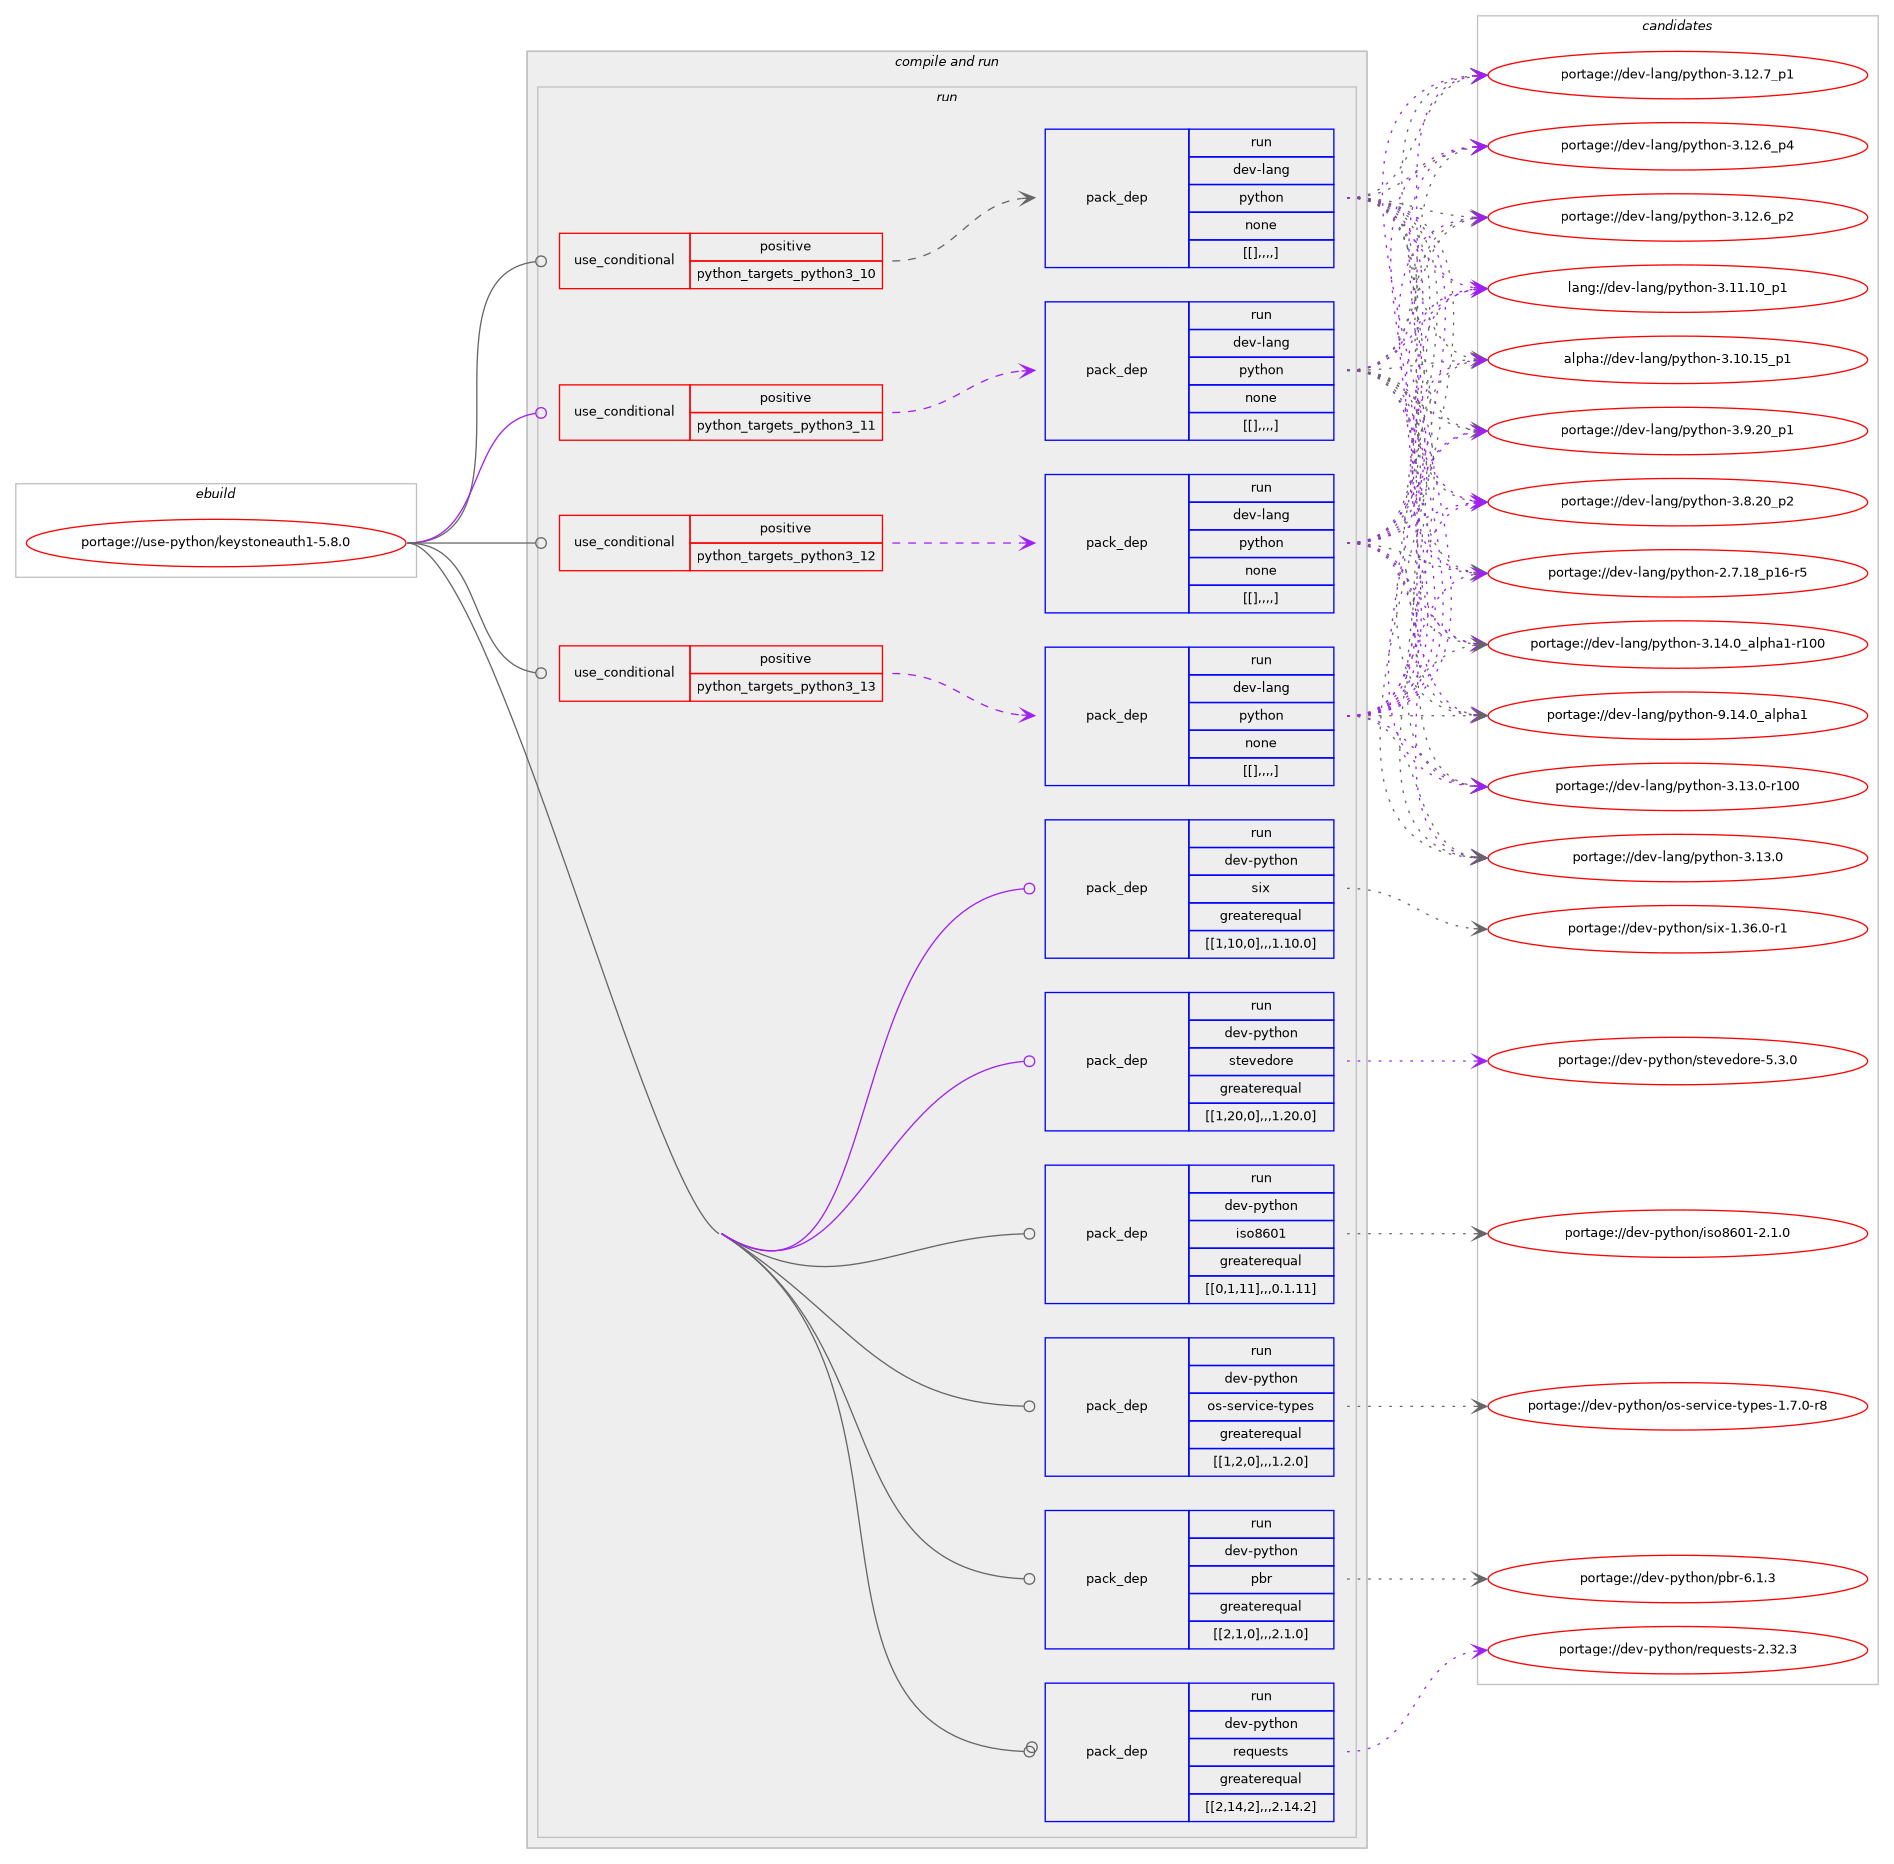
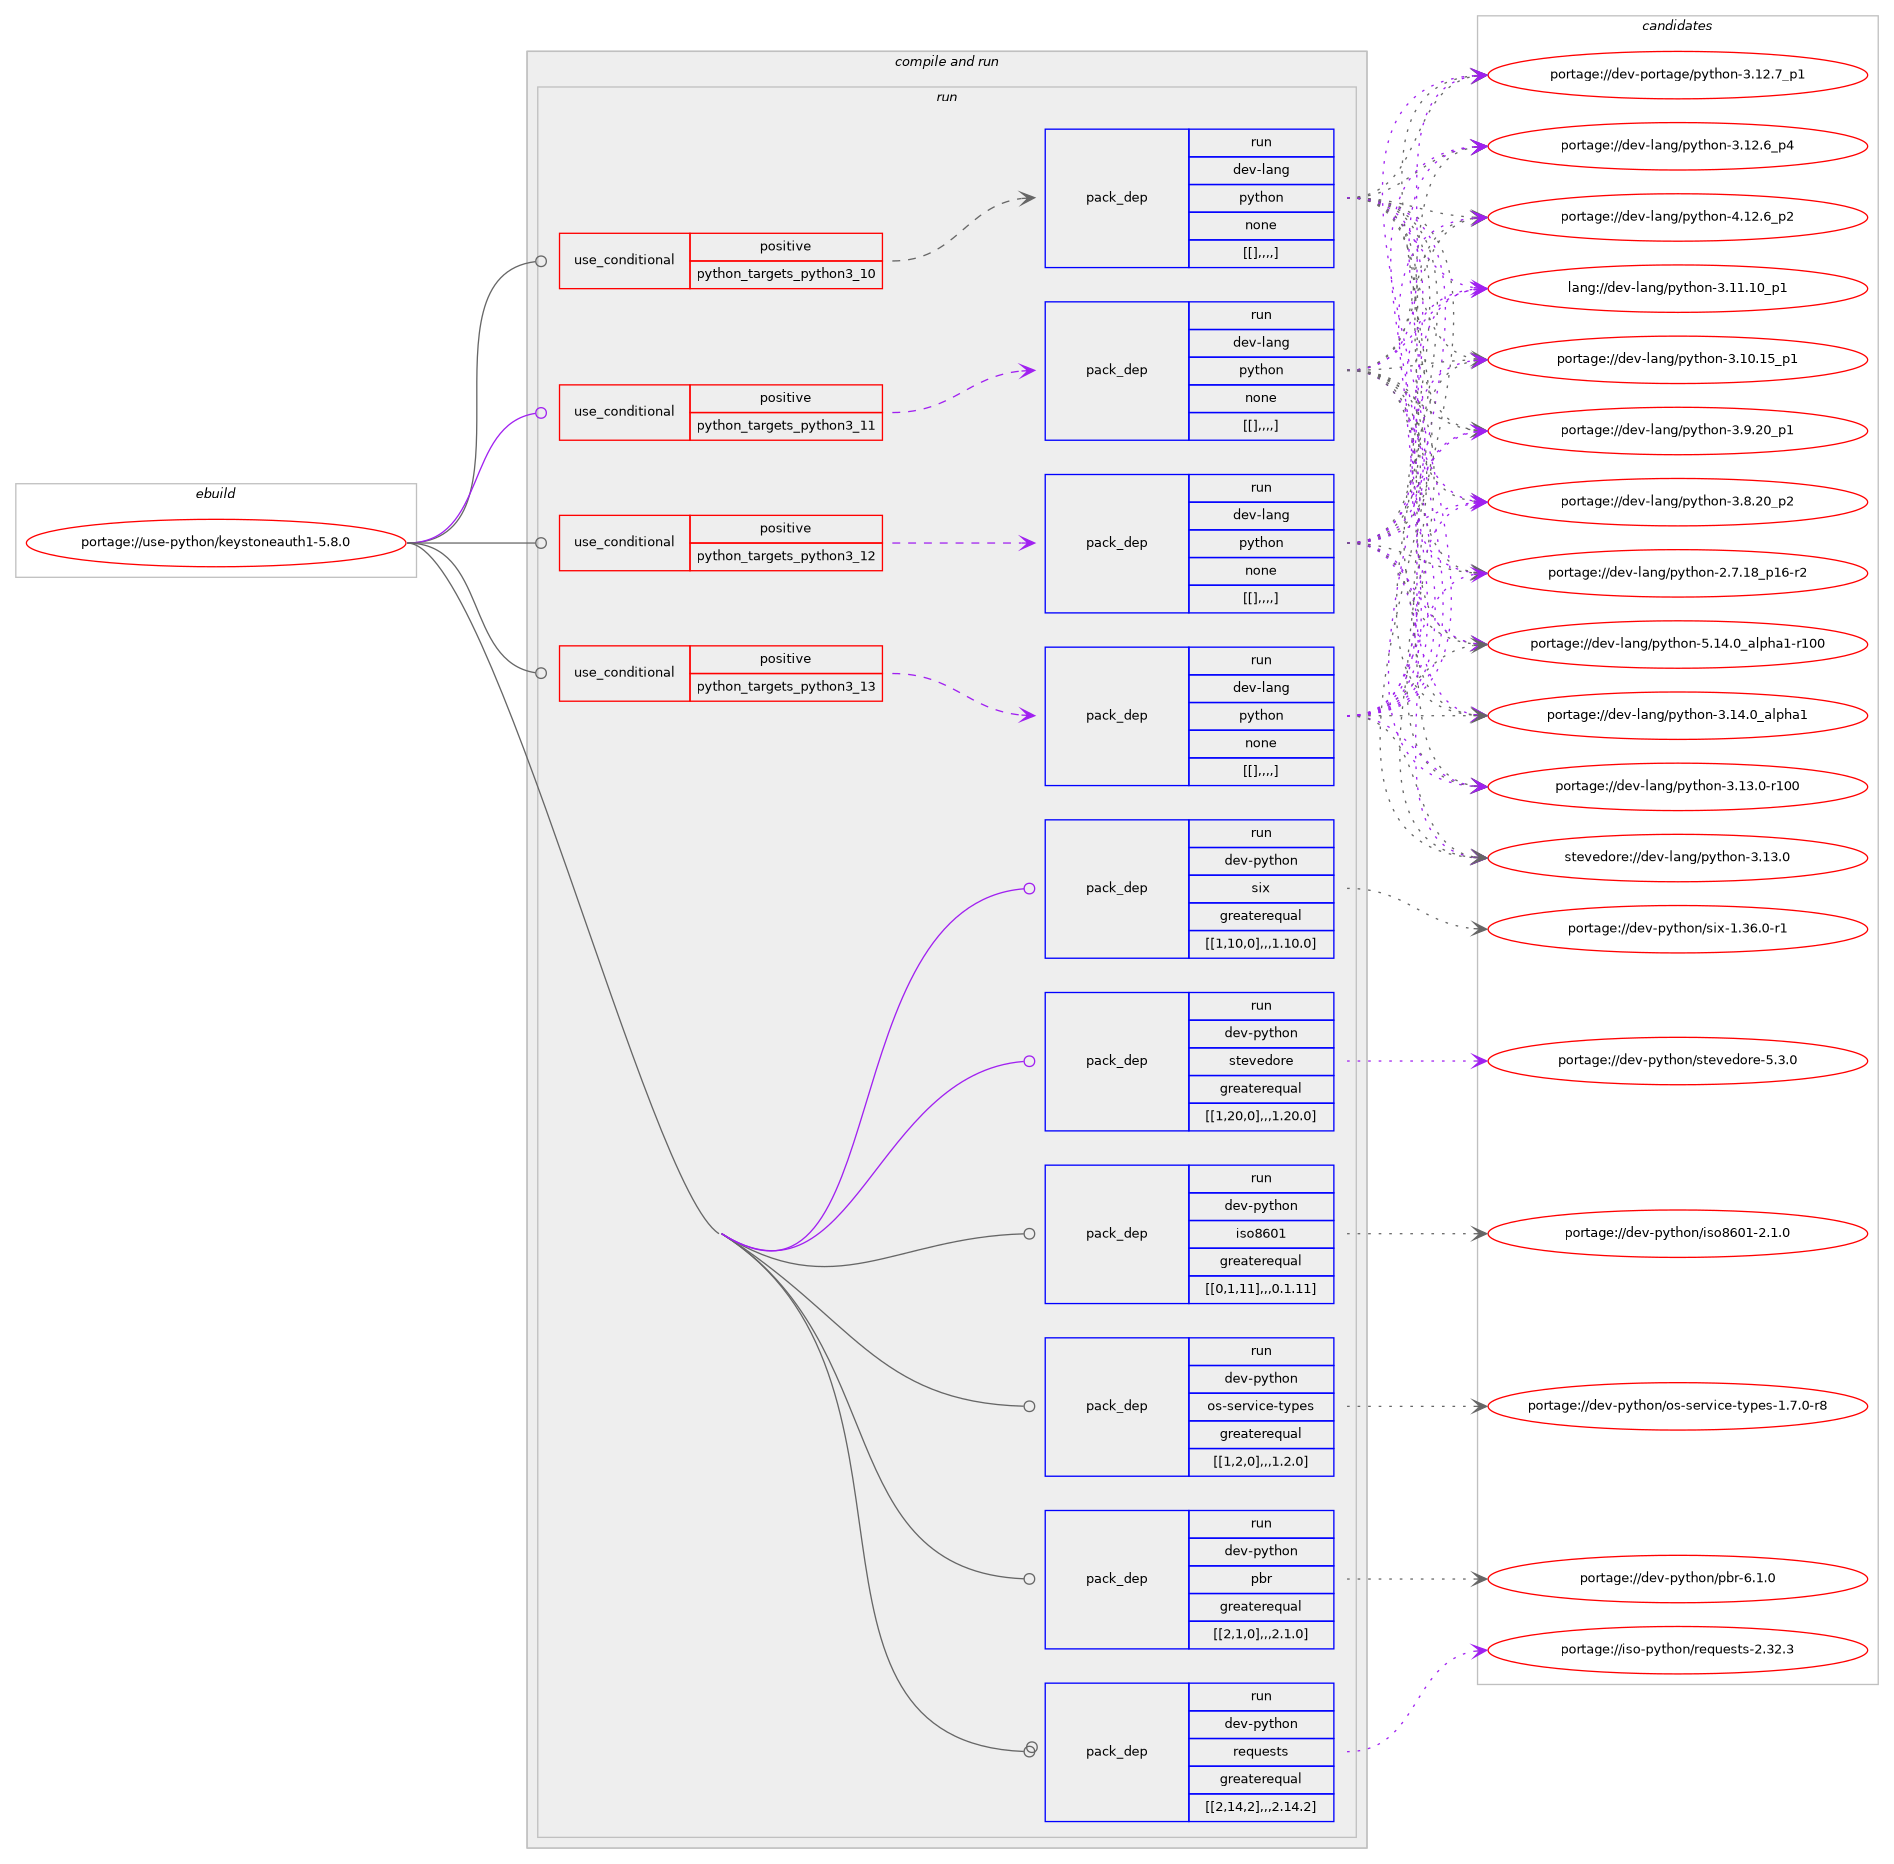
(1678, 75) -> (1678, 75)
(1678, 217) -> (1678, 217)
(1678, 360) -> (1678, 360)
(1678, 573) -> (1678, 573)
(1678, 645) -> (1678, 645)
(1678, 716) -> (1678, 716)
(1678, 858) -> (1678, 858)
(1678, 1579) -> (1678, 1579)
(1678, 1650) -> (1678, 1650)
